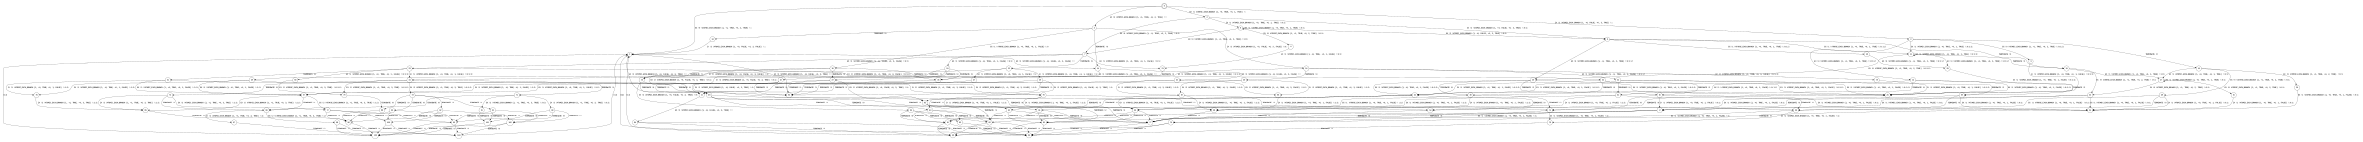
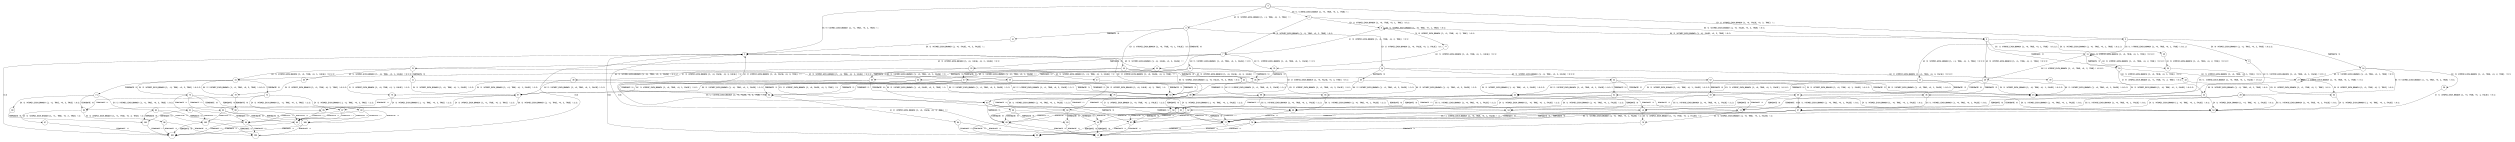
none -> (2185, 80)
